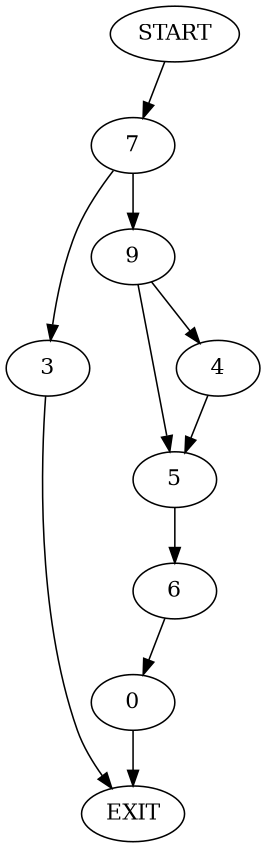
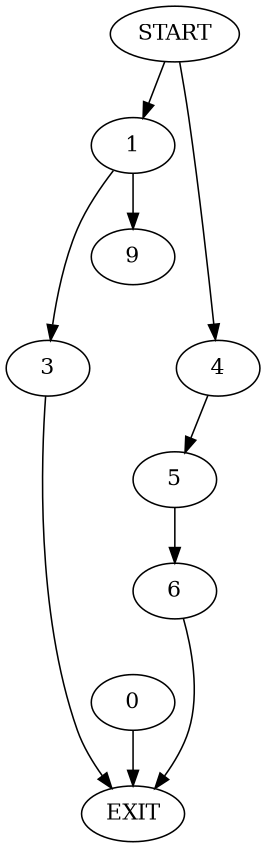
(133, 145) -> (133, 145)
(171, 306) -> (199, 193)
(152, 360) -> none
(157, 639) -> (194, 700)
